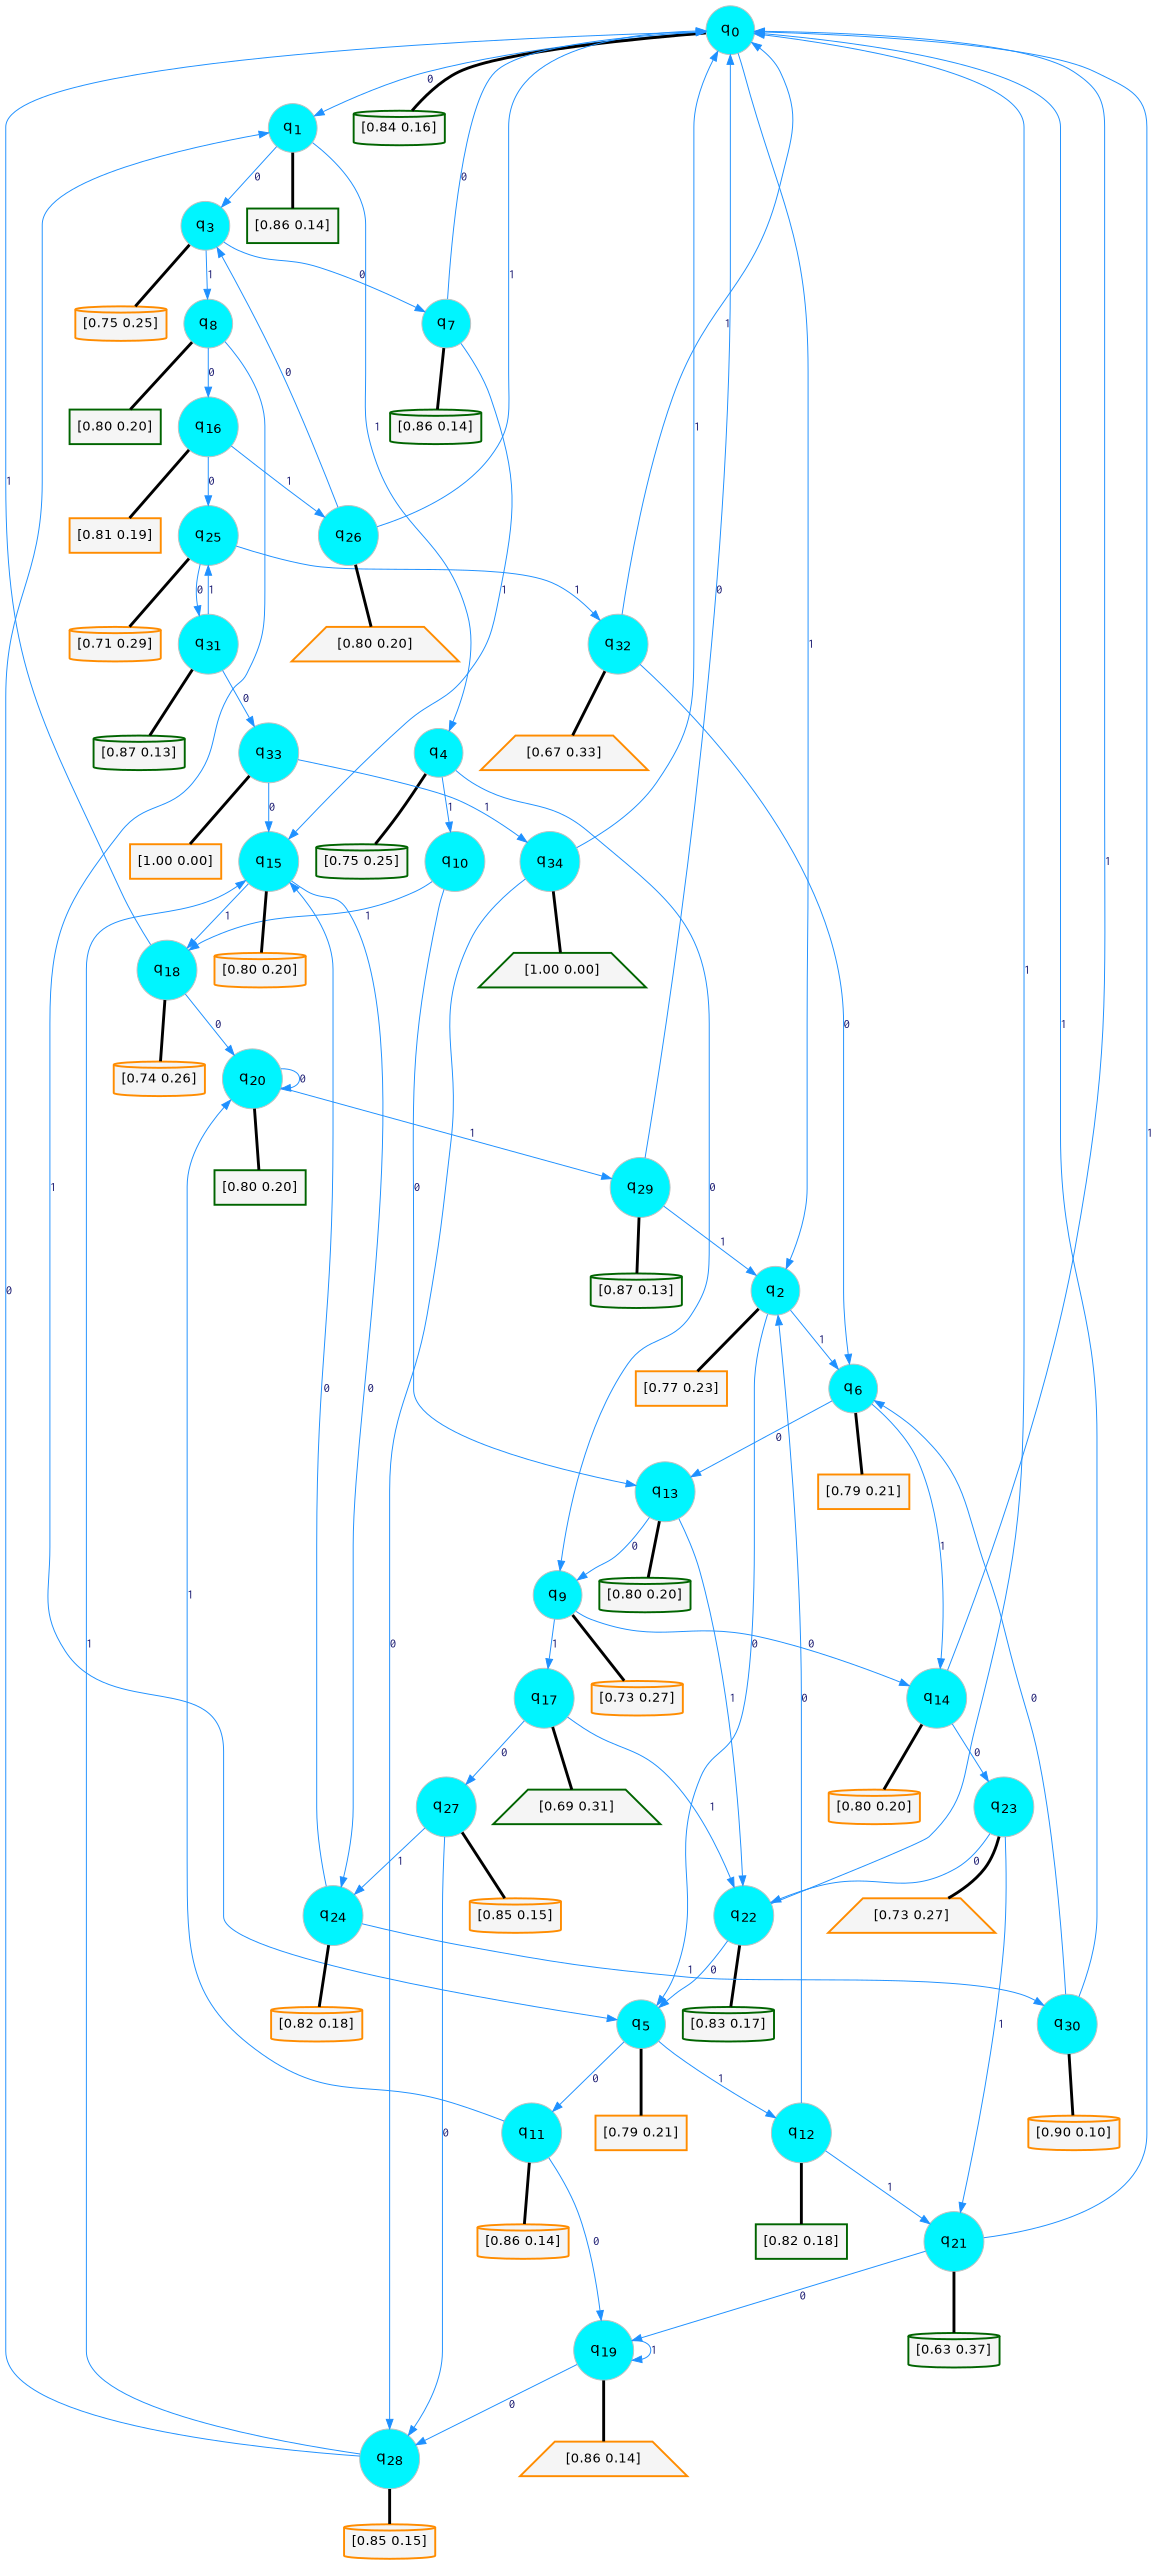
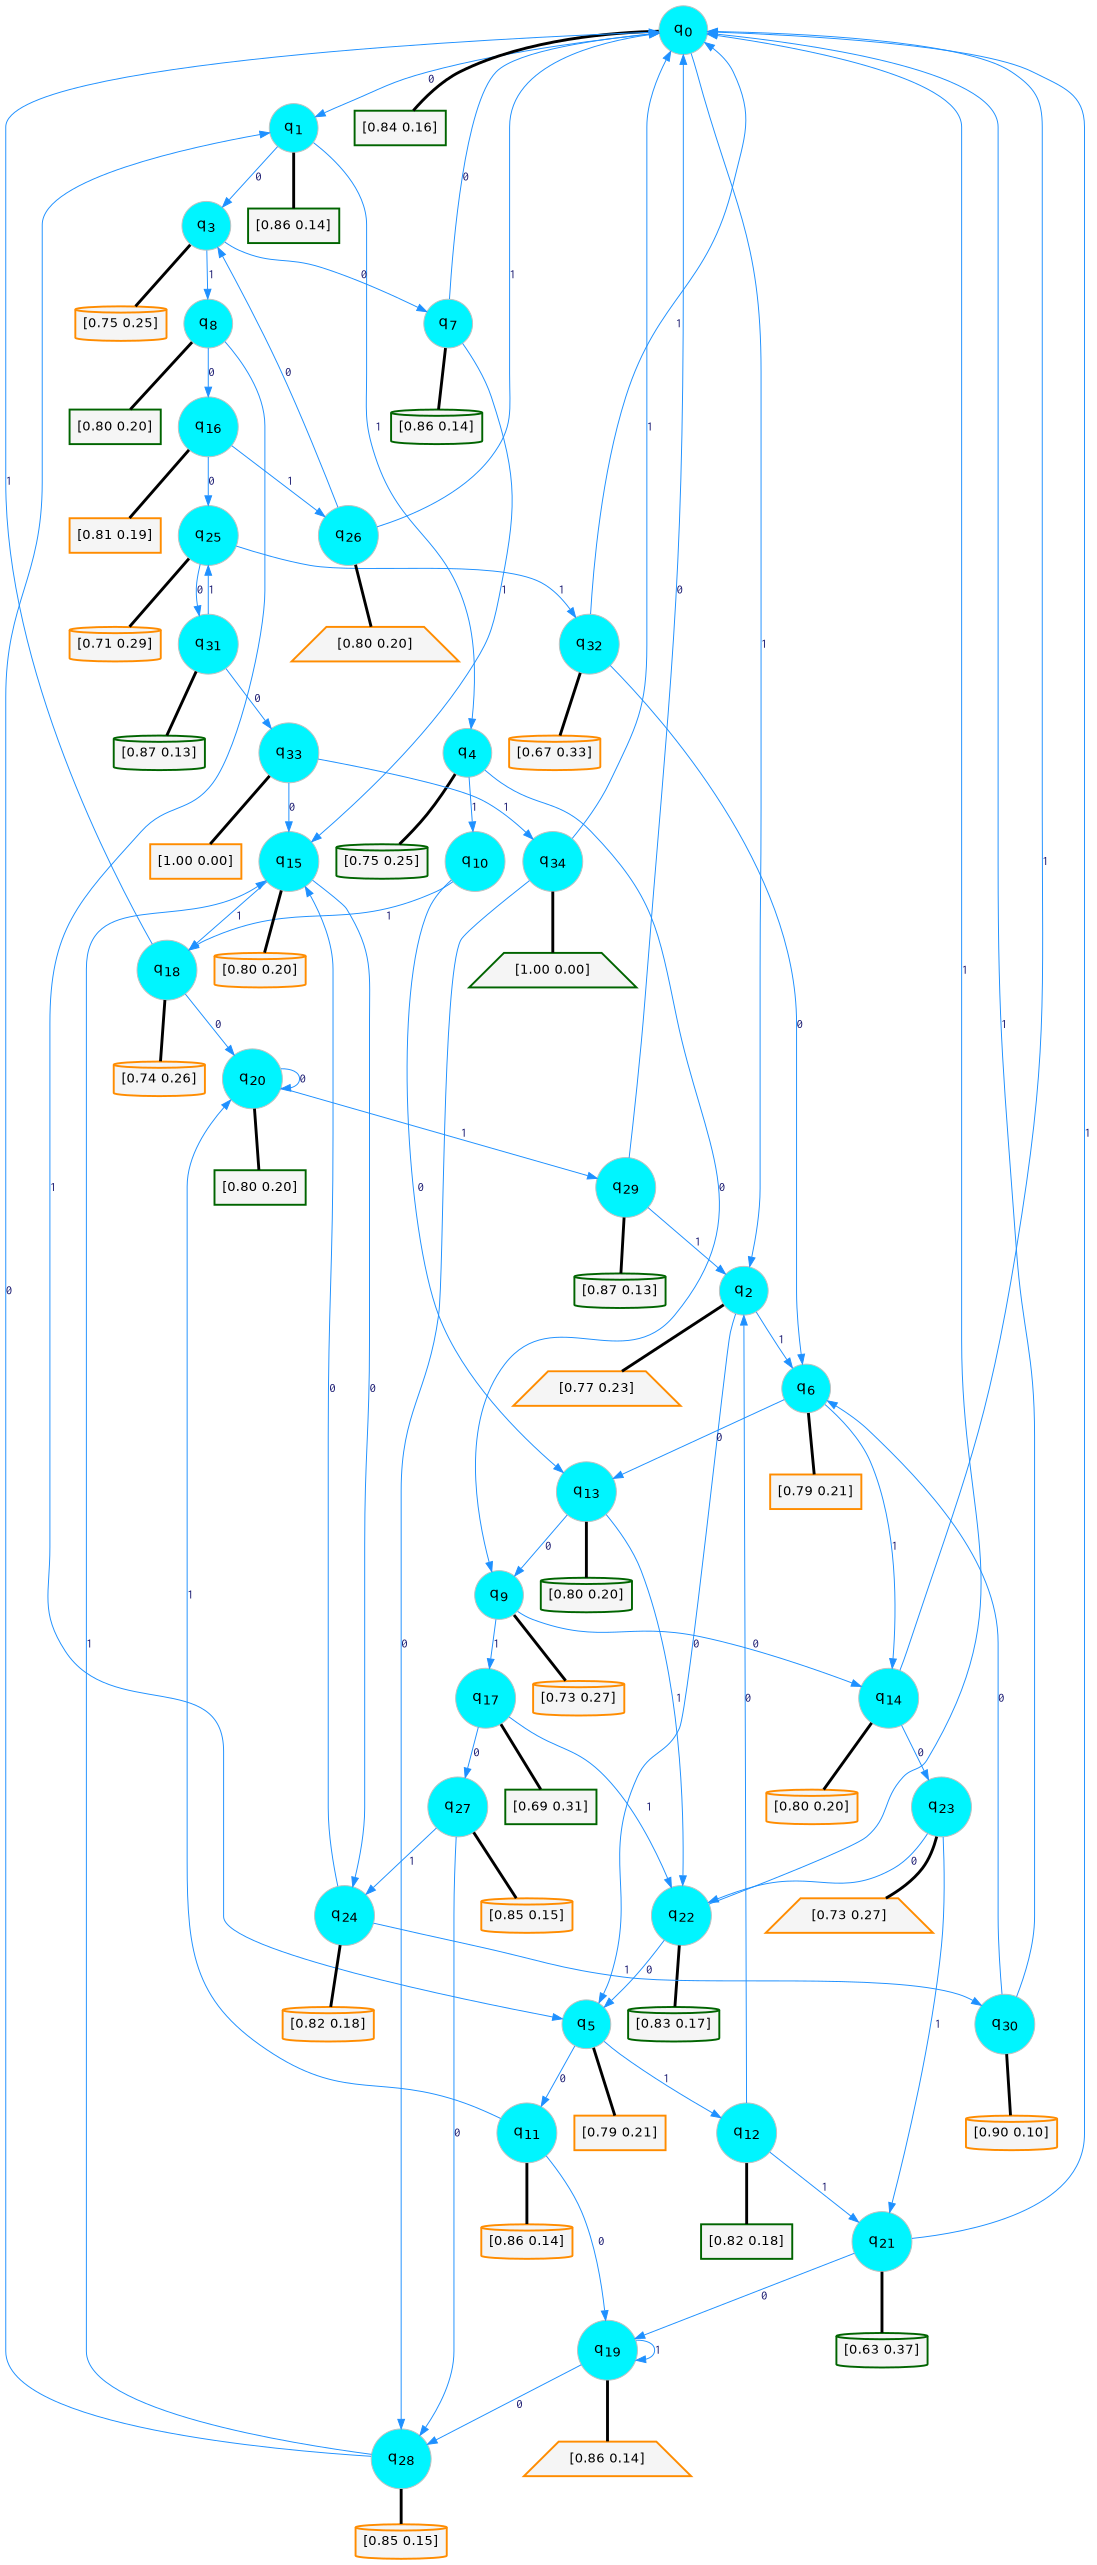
(399, 128) -> (400, 128)
(564, 753) -> (555, 753)
(681, 1389) -> (597, 1389)
(577, 1807) -> (551, 1807)
